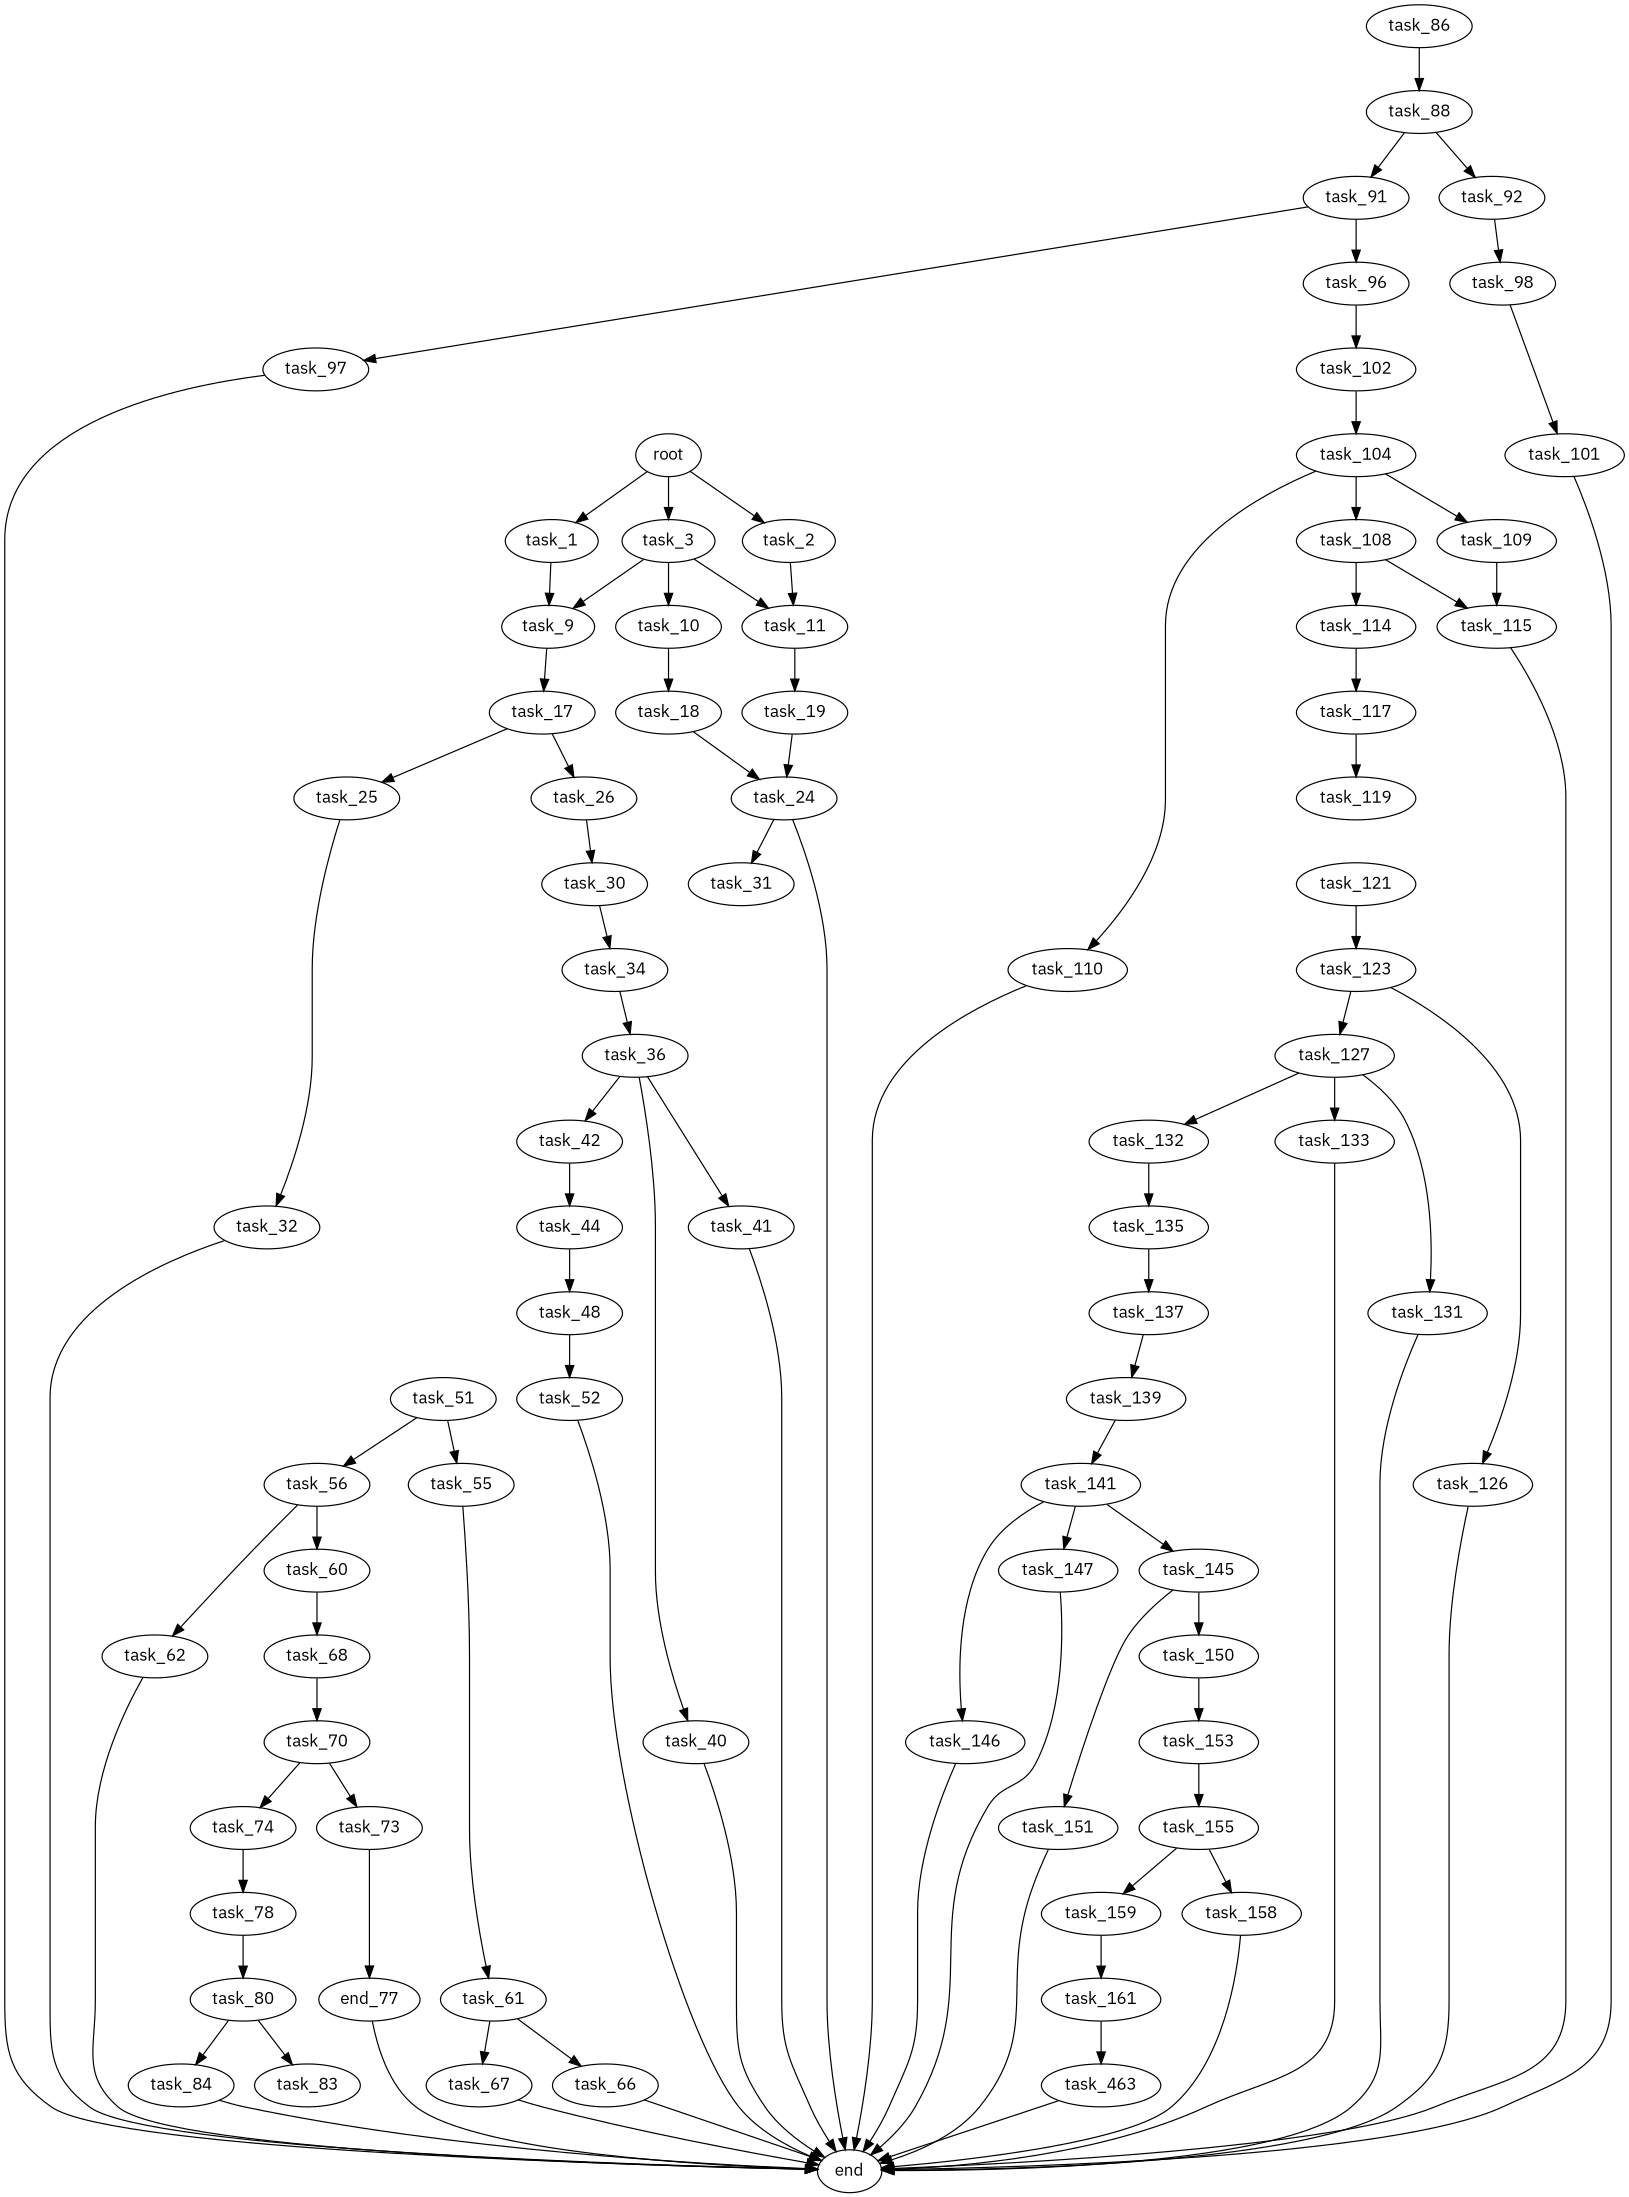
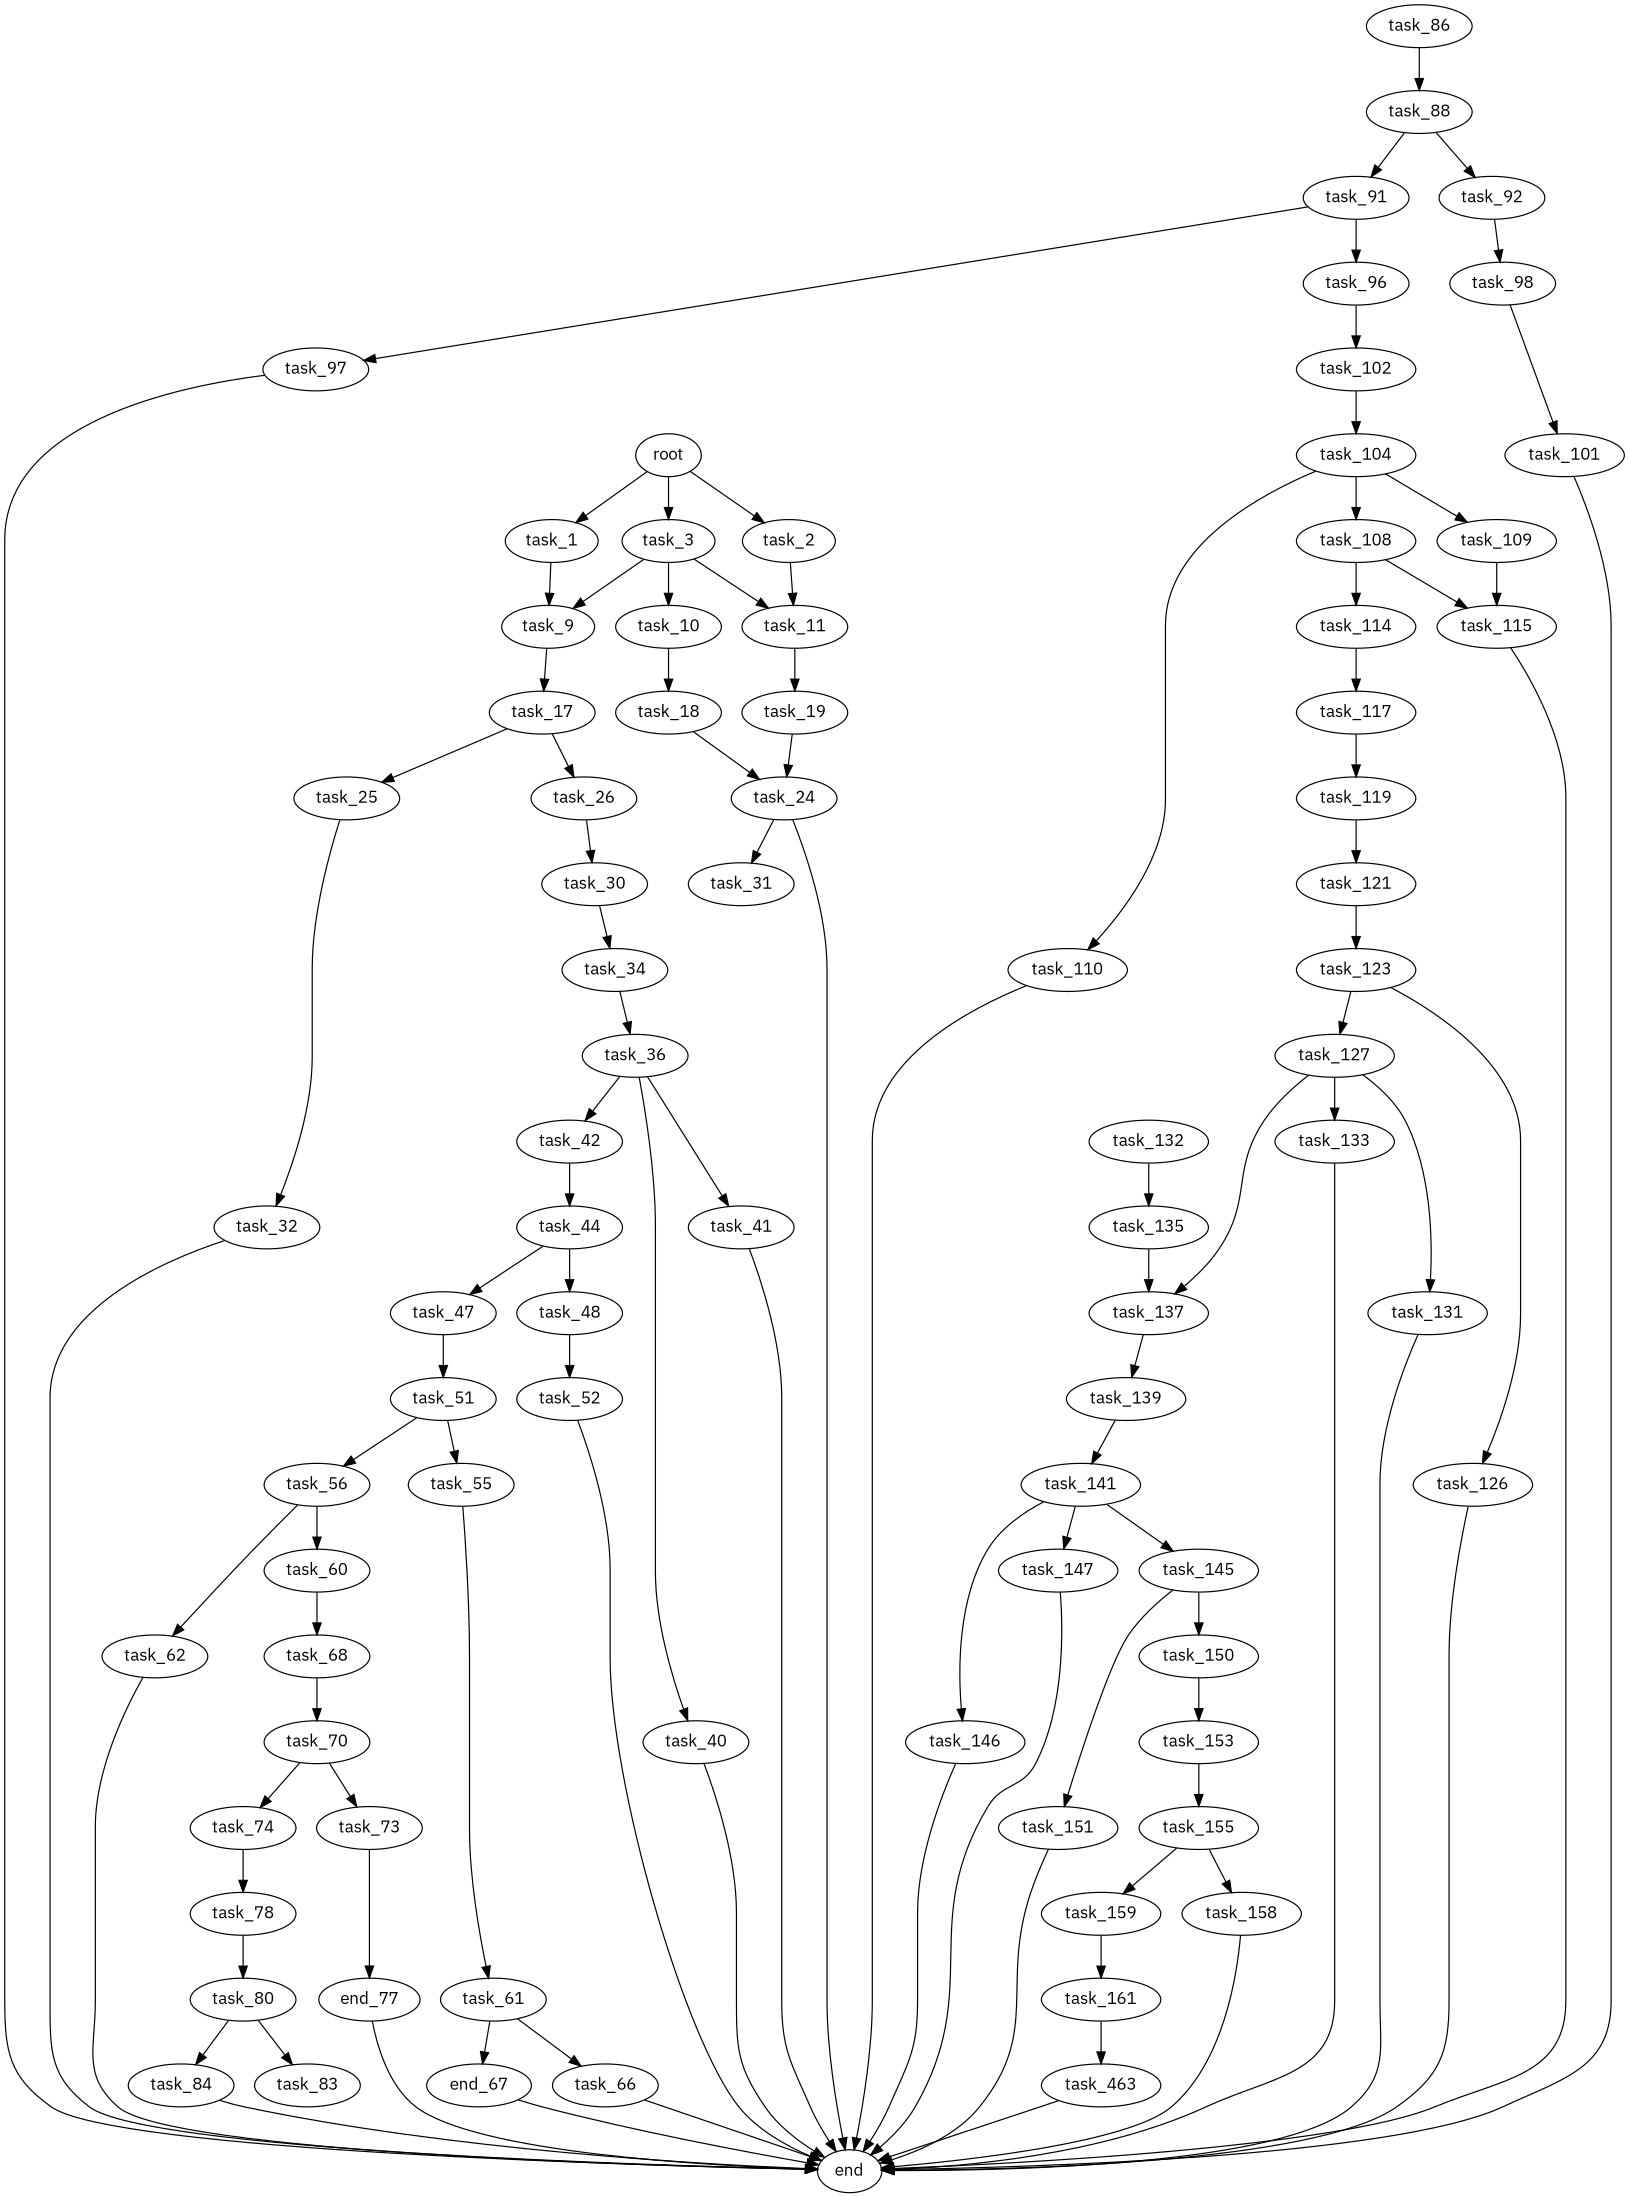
none -> (1356, 835)
(1247, 1096) -> (1243, 1179)
none -> (443, 1313)
(479, 2085) -> (479, 2085)
